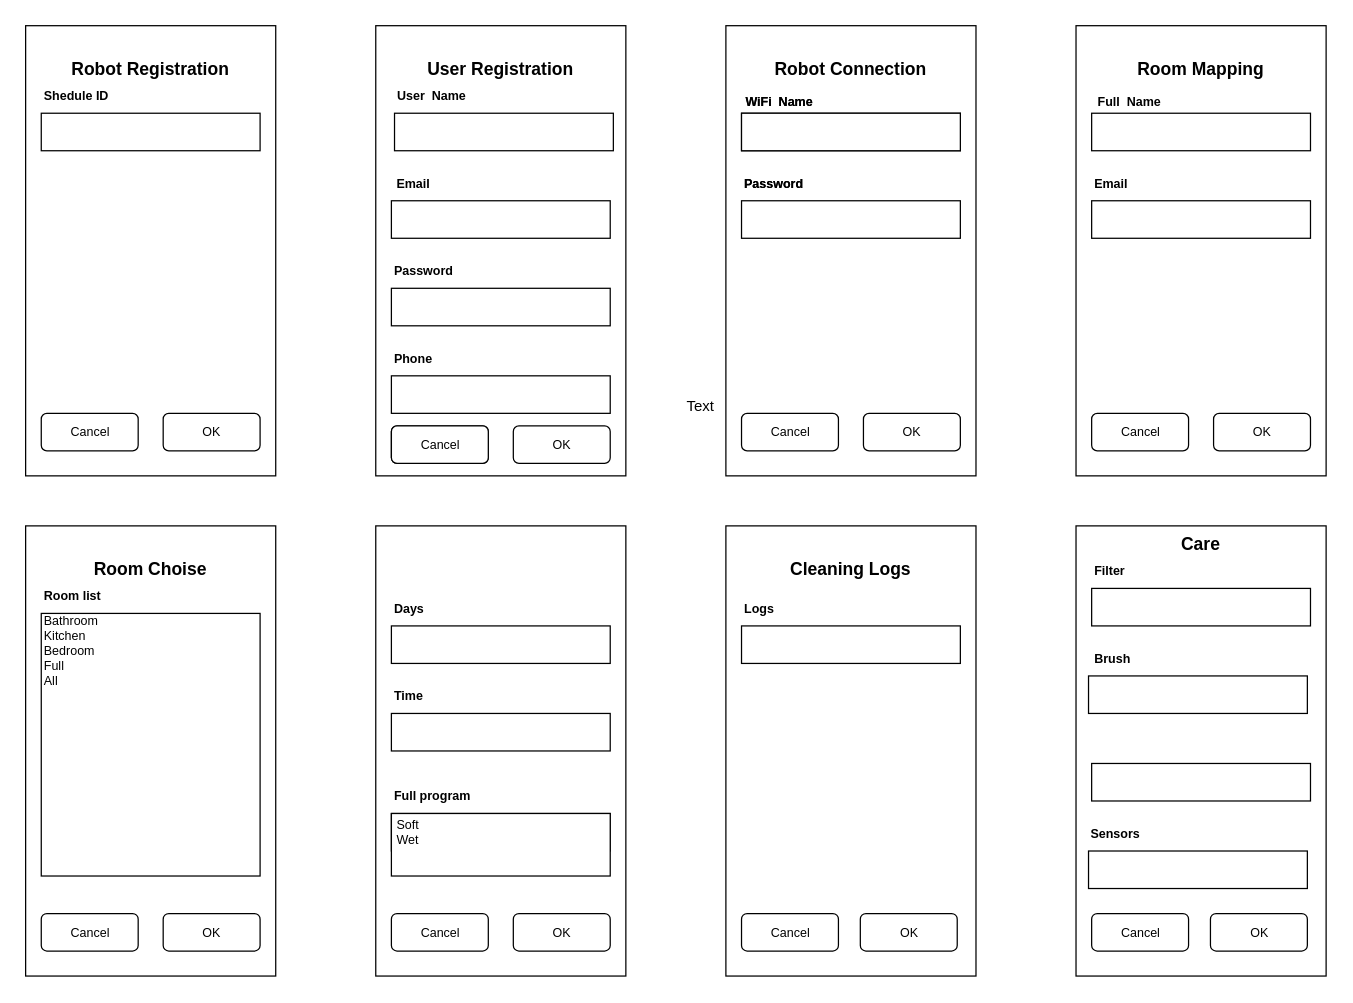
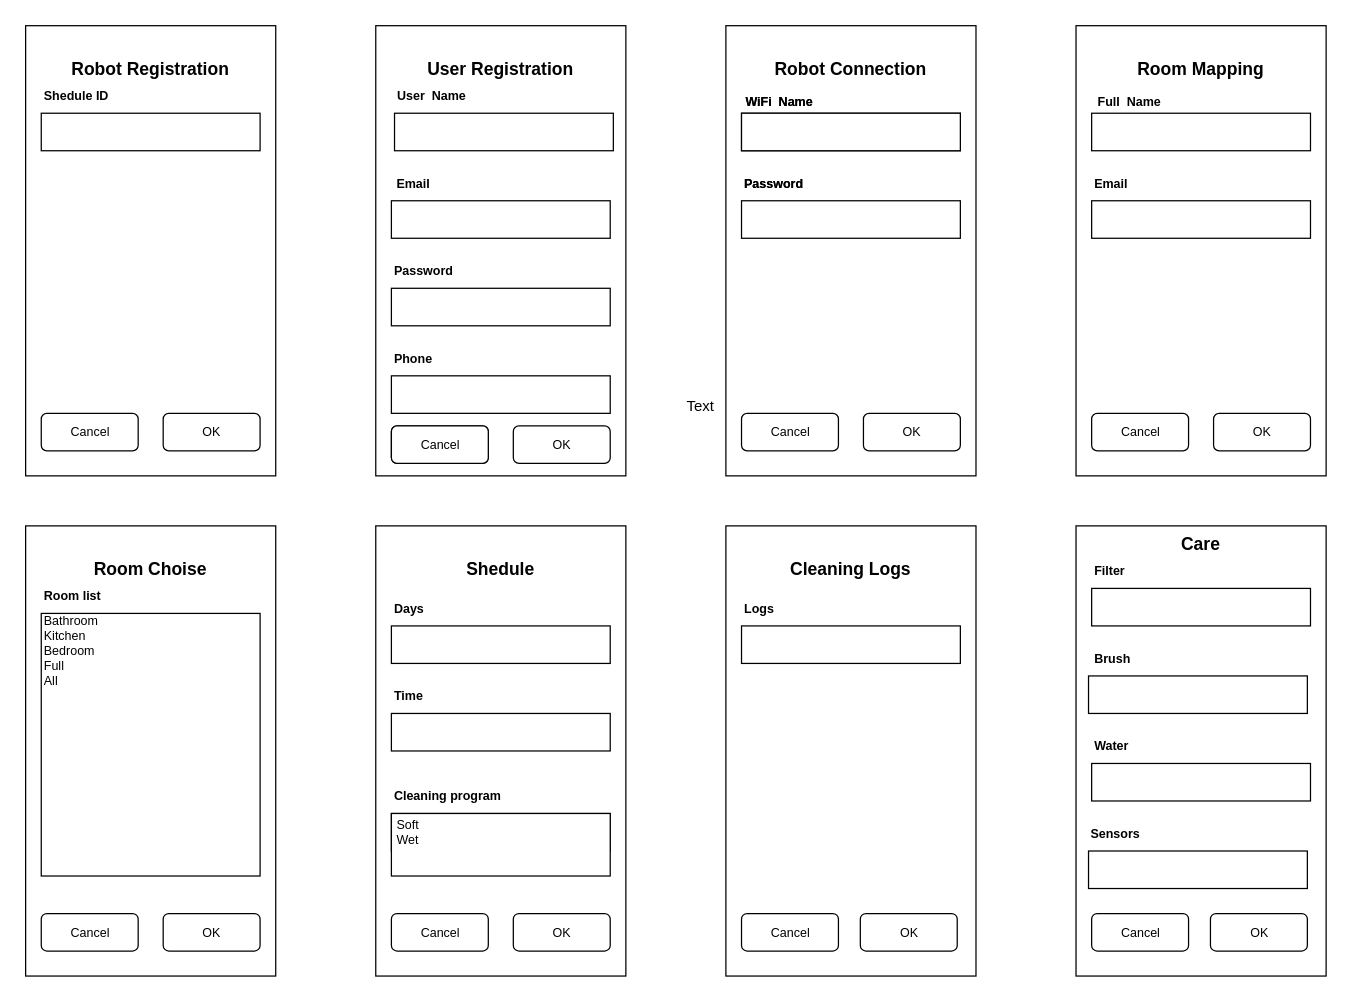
none -> (501, 569)
none -> (1129, 744)
(446, 794) -> (461, 794)
